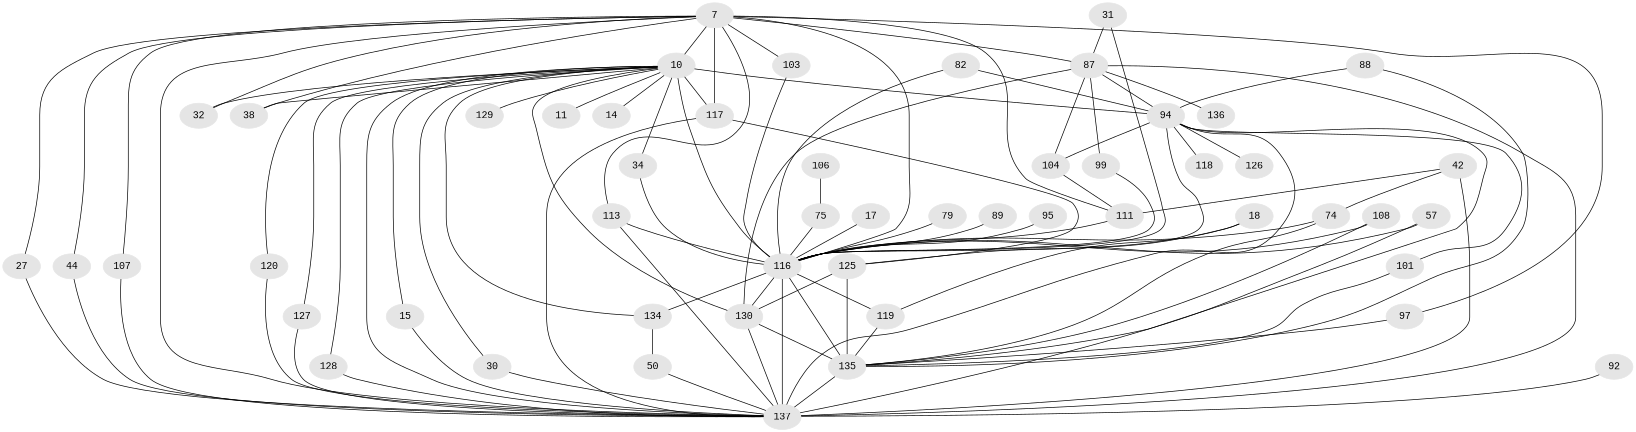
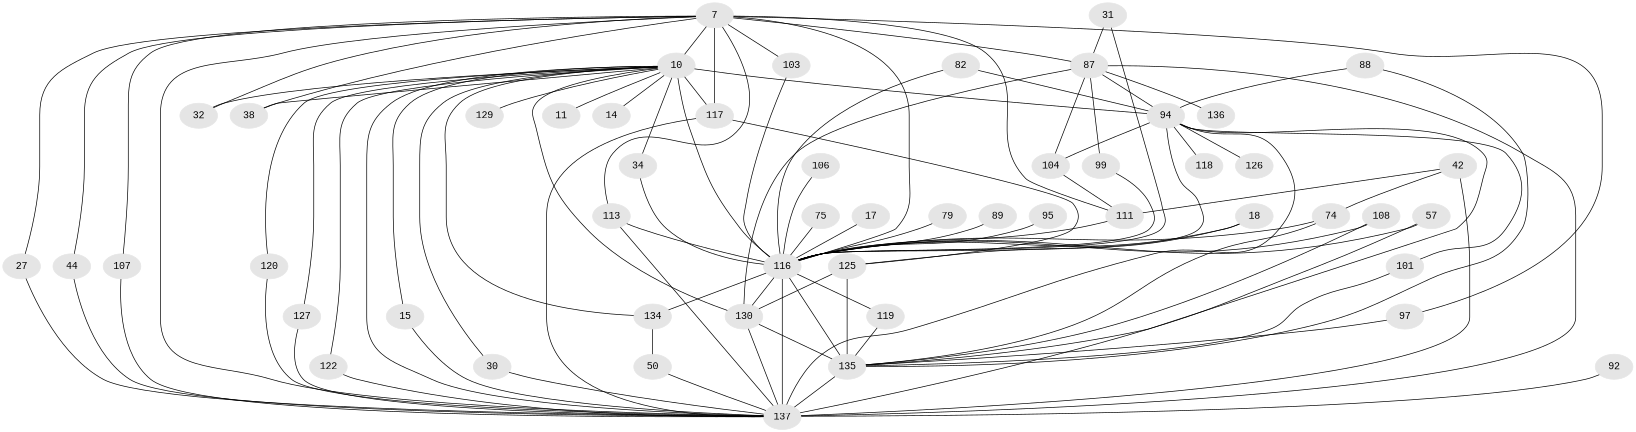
(821, 191) -> (792, 213)
(1058, 254) -> (1019, 244)
(328, 367) -> (328, 367)
